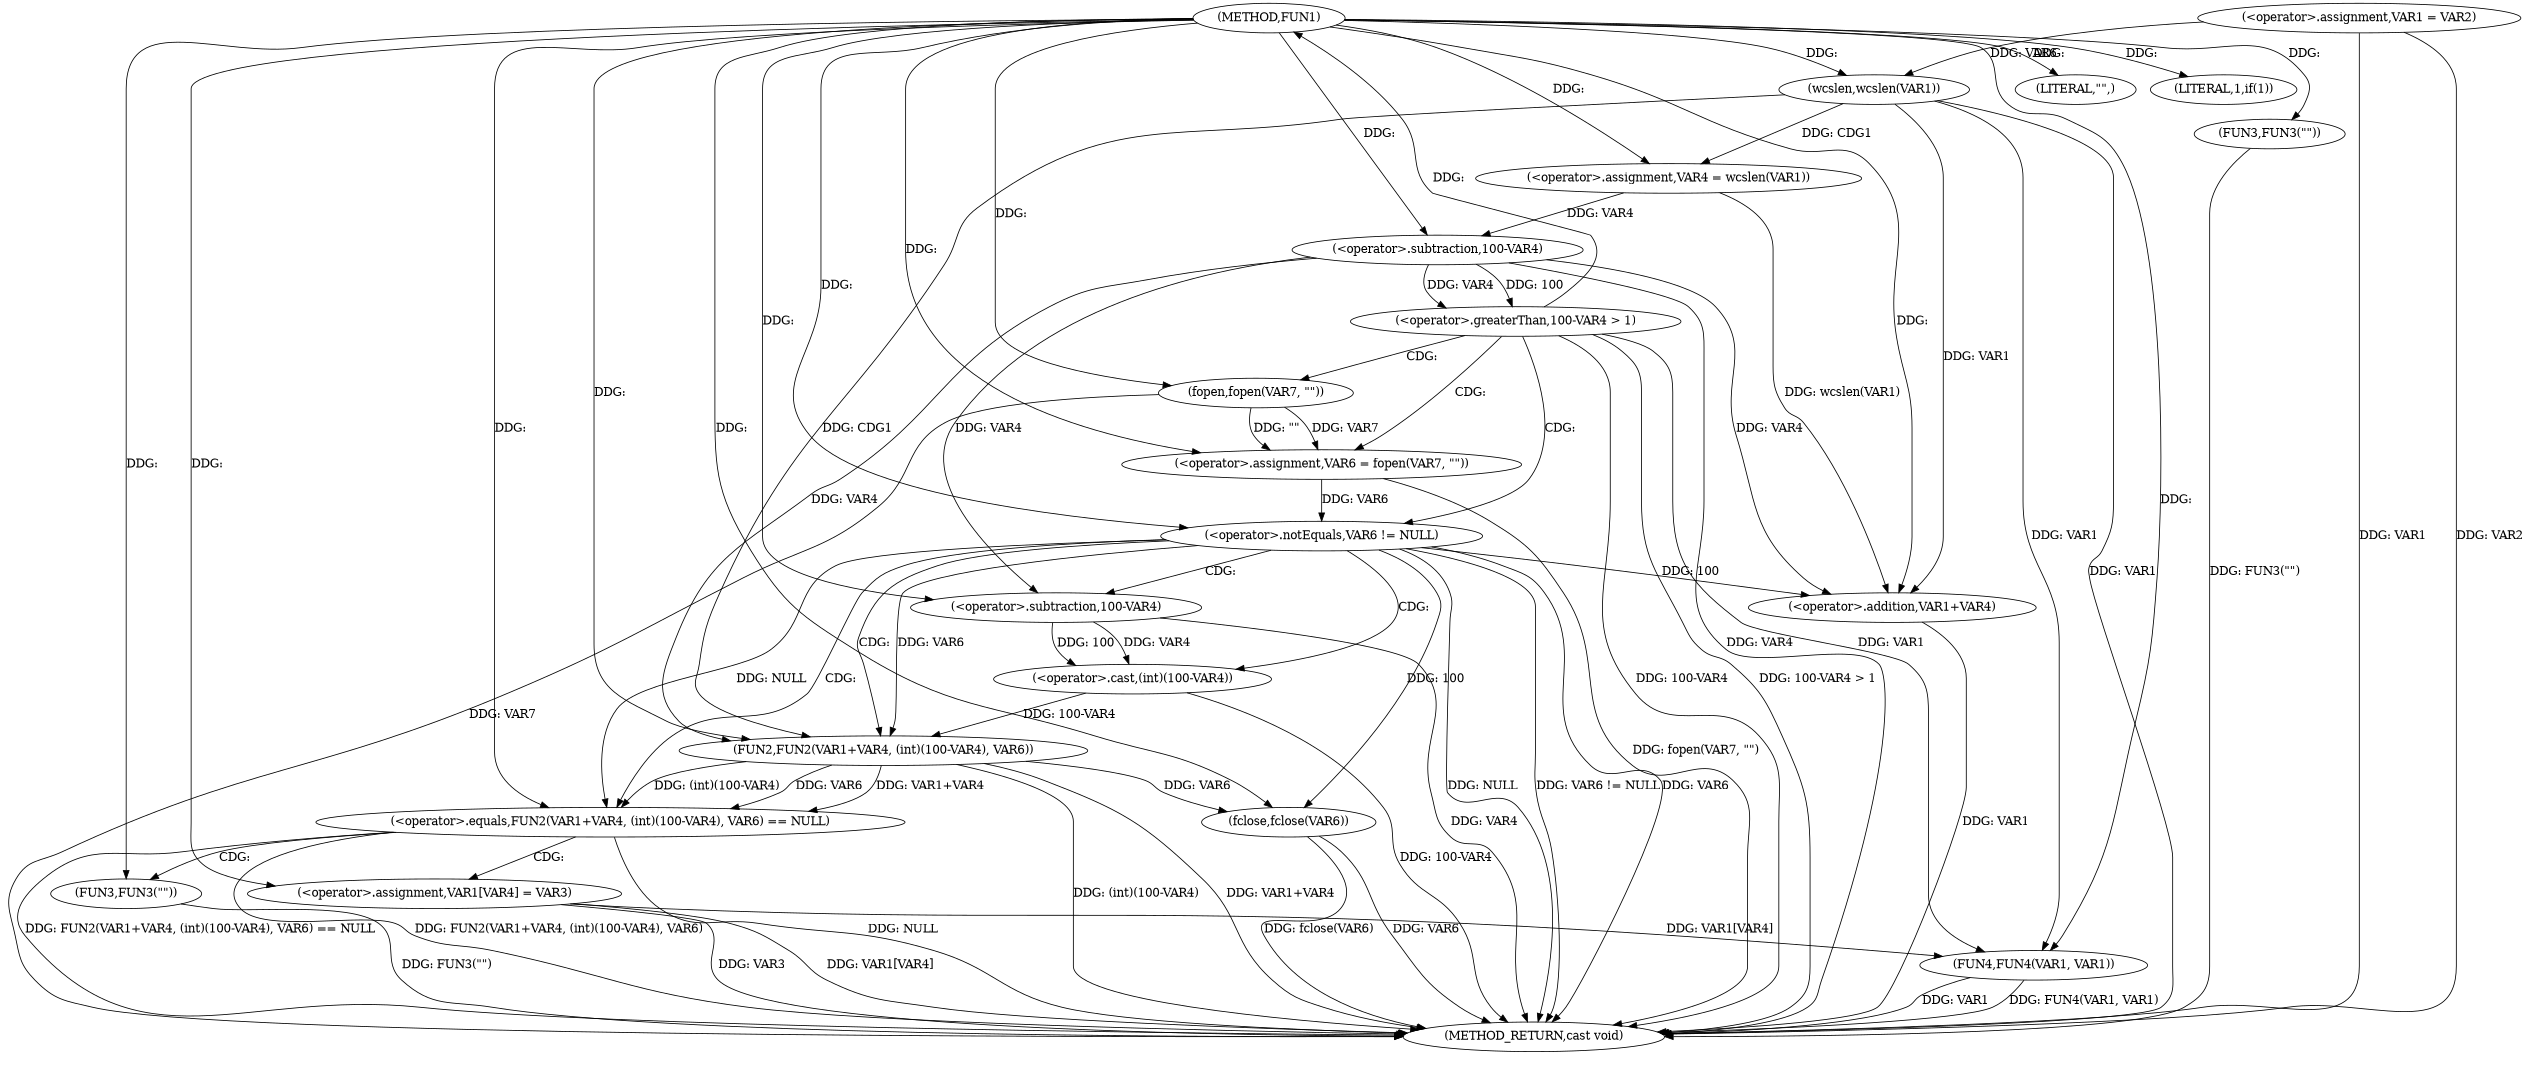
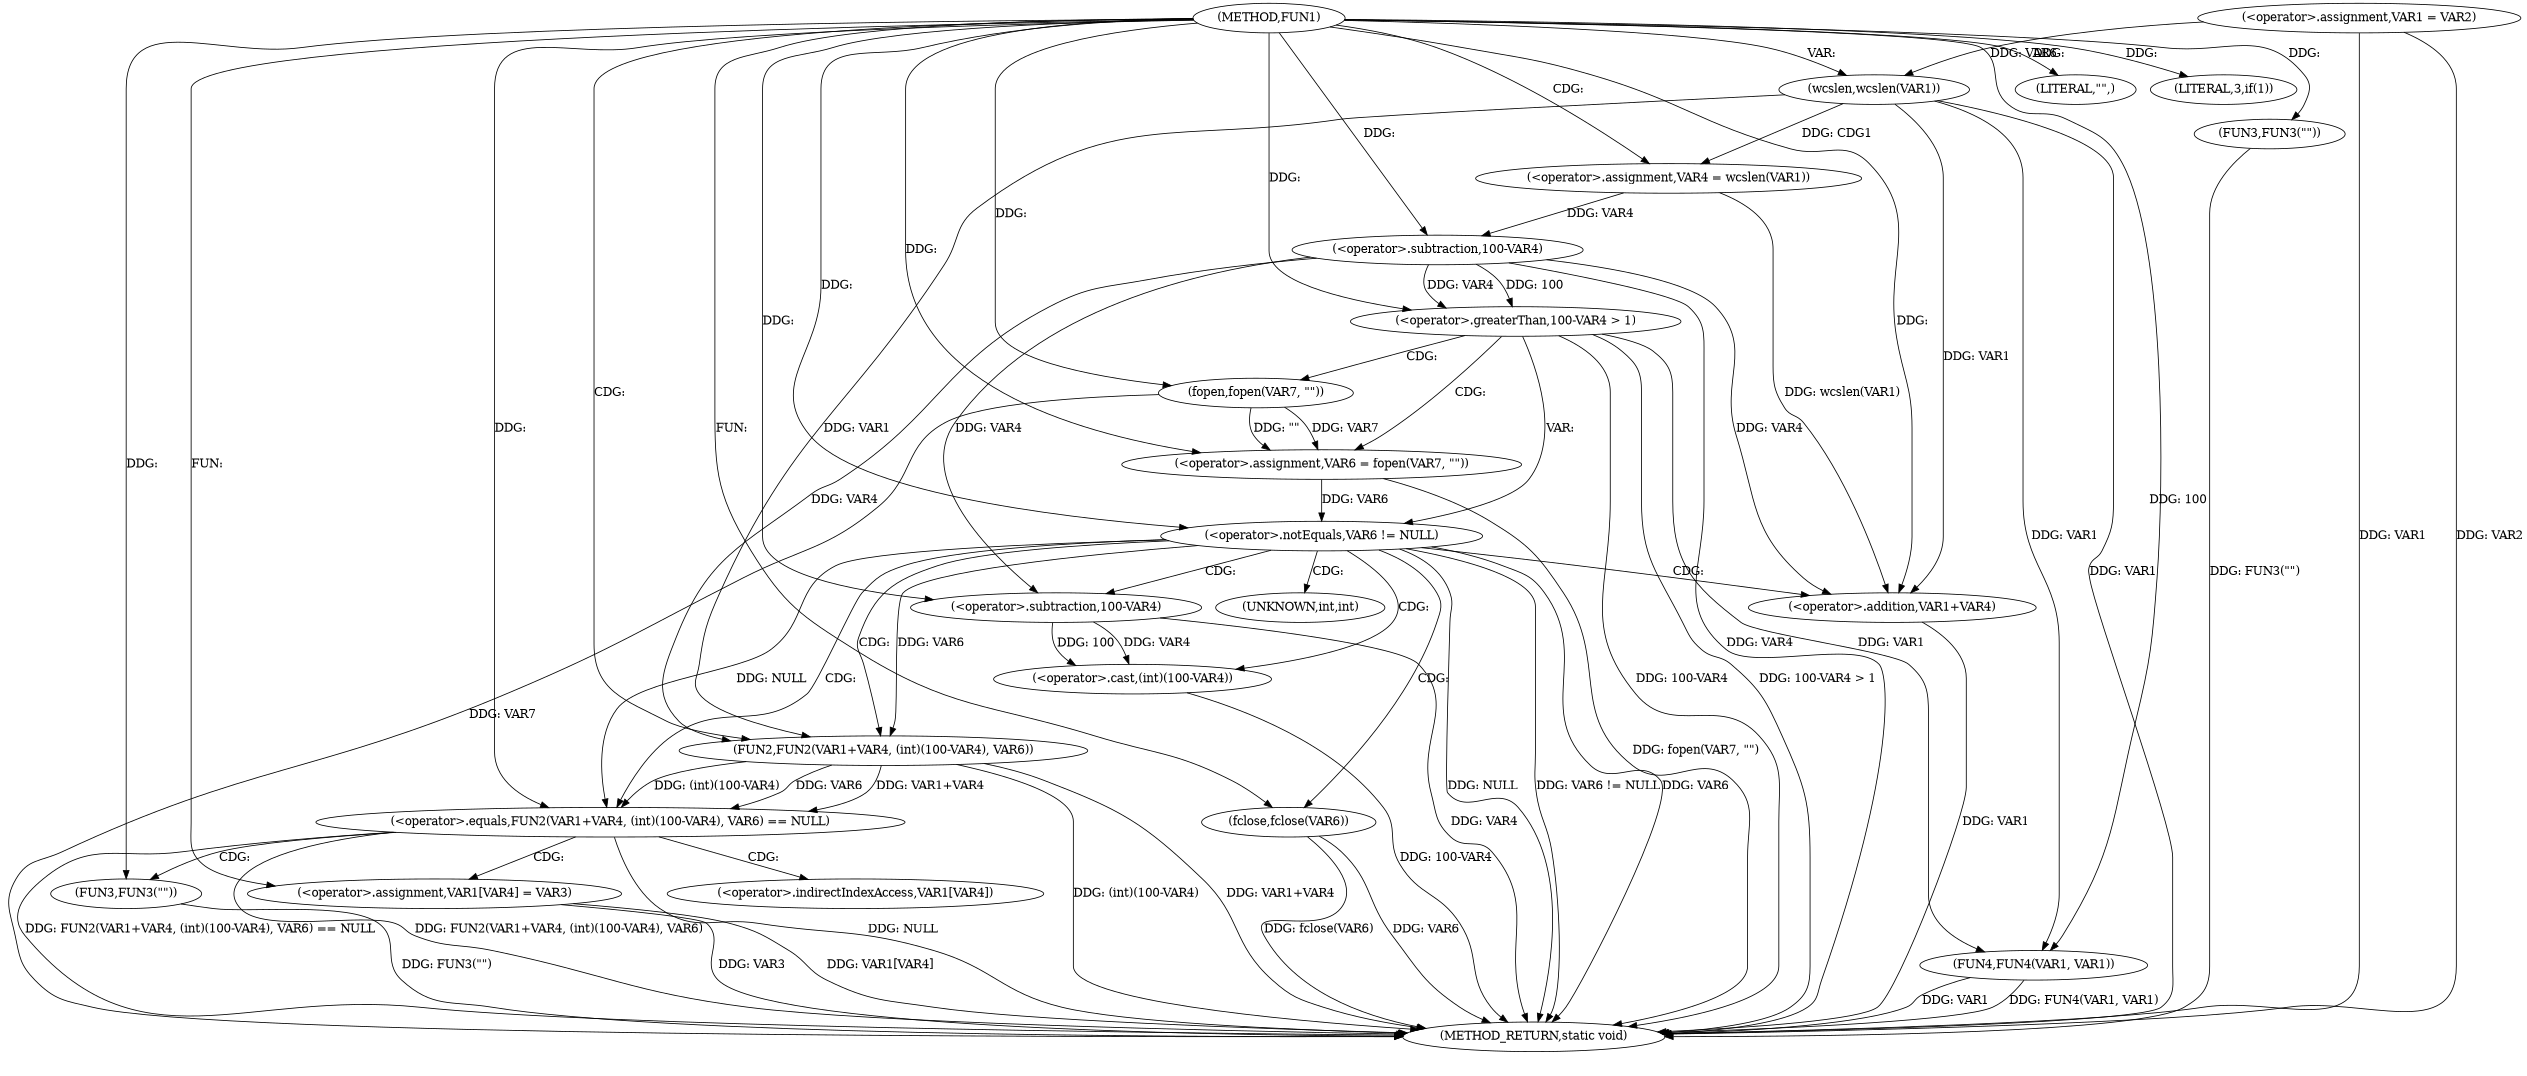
(1824, 54) -> (1824, 54)
(1570, 90) -> (1570, 90)
(2224, 90) -> (2224, 90)
(1455, 199) -> (1269, 218)
(612, 393) -> (612, 393)
(733, 429) -> (733, 429)
(857, 429) -> (857, 429)
(1562, 429) -> (1562, 429)
(209, 465) -> (209, 465)
(2178, 500) -> (2178, 500)
(1690, 572) -> (1690, 572)
none -> (1300, 608)
(1436, 679) -> (1436, 679)
(1024, 711) -> none
(1125, 775) -> none
none -> (855, 894)
(1253, 917) -> none
(1534, 1037) -> (1534, 1037)
